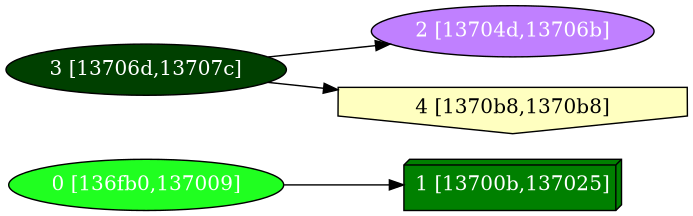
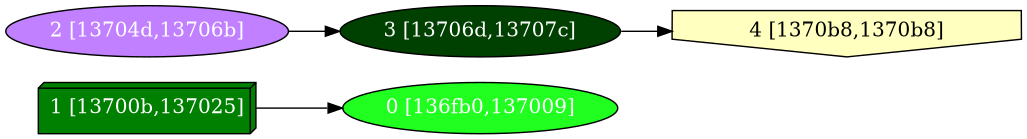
(322, 51) -> (307, 31)
(337, 185) -> (292, 108)
